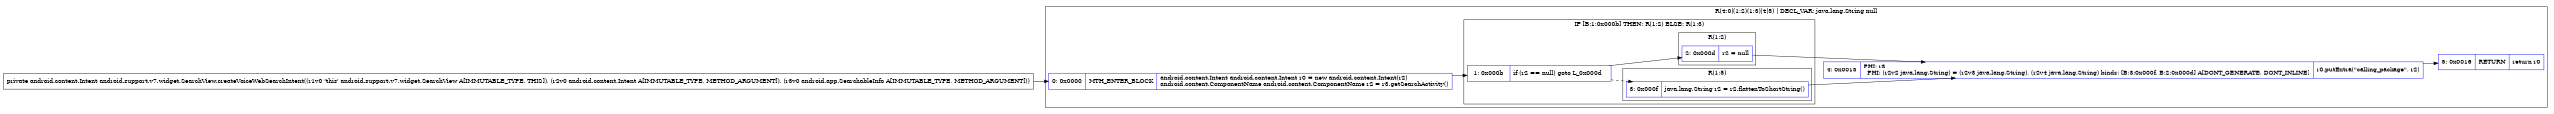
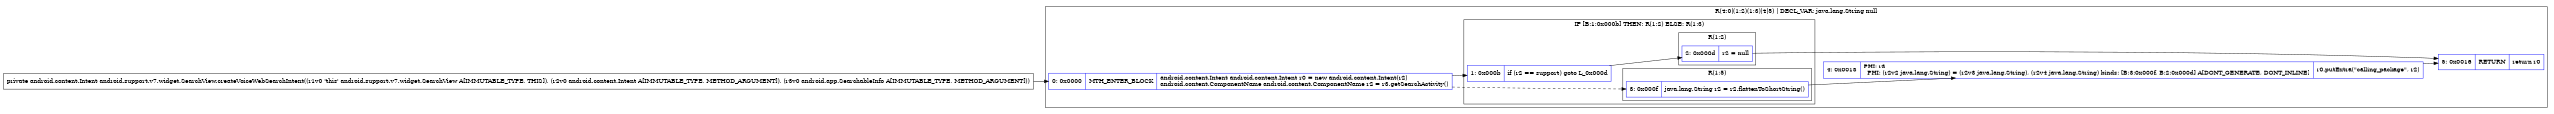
(1837, 59) -> (2093, 52)
(1558, 73) -> (1558, 73)
(1620, 81) -> (1537, 88)
